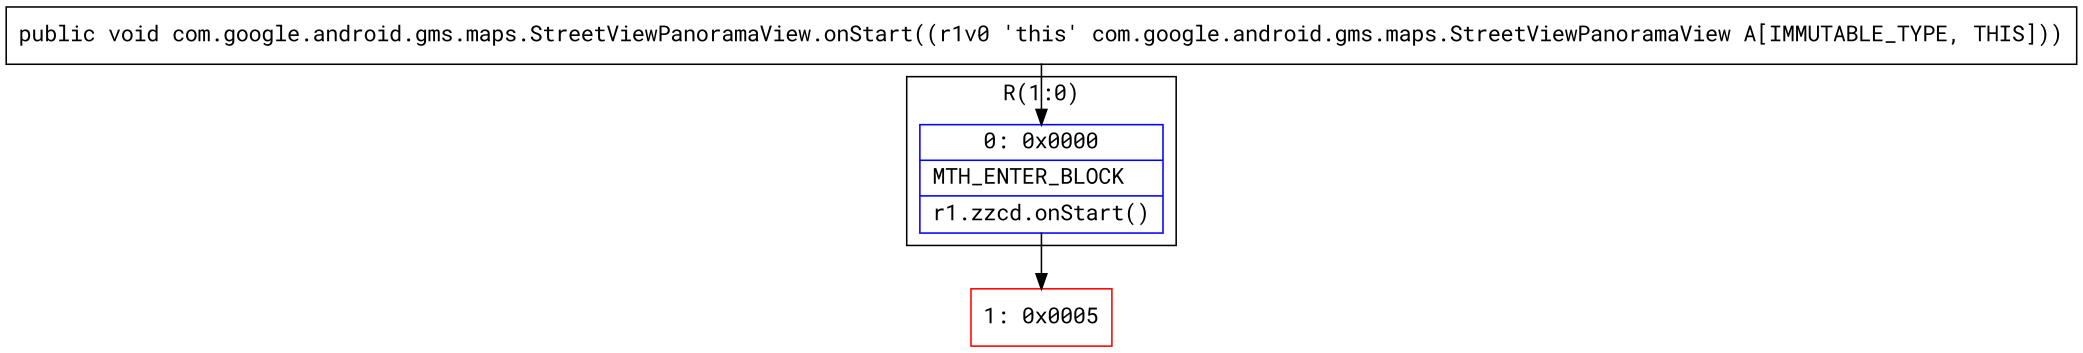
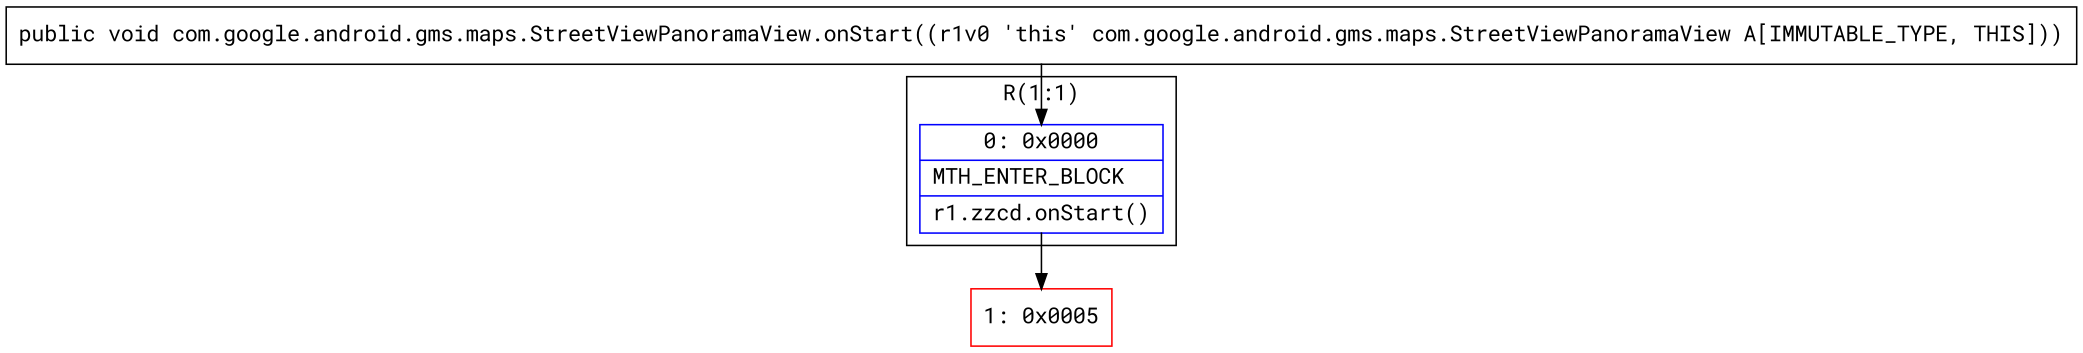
(1041, 94) -> (1041, 94)
